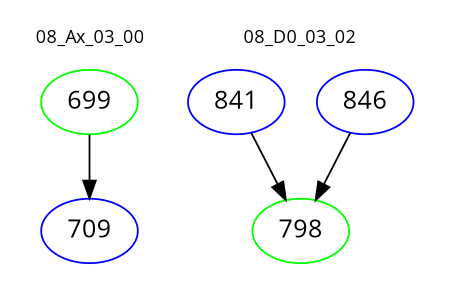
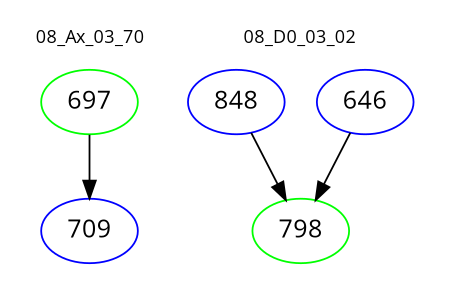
(90, 38) -> (90, 38)
(90, 102) -> (90, 102)
(236, 102) -> (236, 102)
(365, 102) -> (365, 102)
